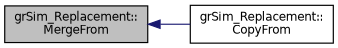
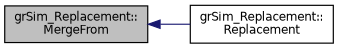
(262, 24) -> (262, 24)
